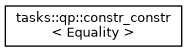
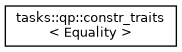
(94, 26) -> (91, 26)
